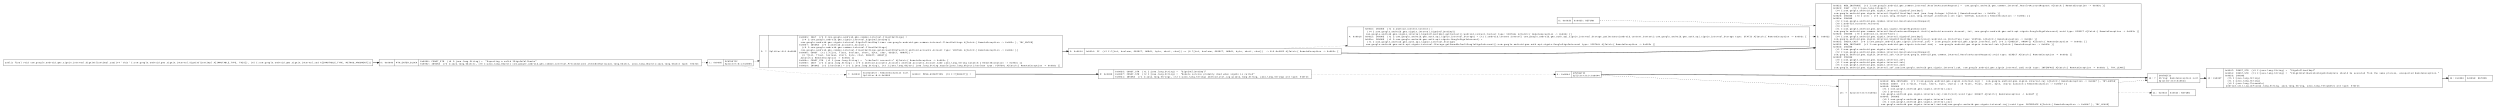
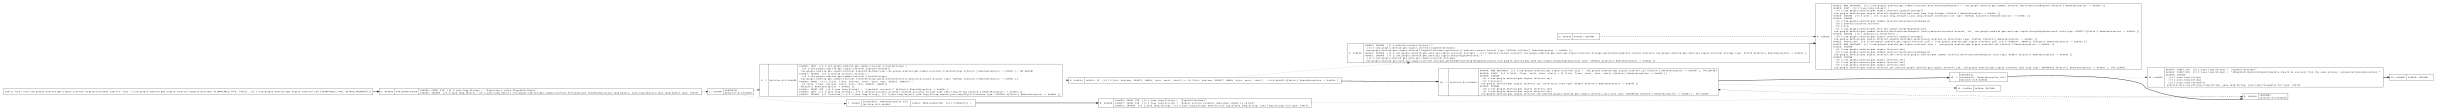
(1812, 37) -> (1812, 43)
(1064, 51) -> (1064, 80)
(1578, 53) -> (1389, 81)
(1579, 73) -> (2265, 95)
(1873, 76) -> (2126, 80)
(2179, 78) -> (1983, 77)
(2202, 78) -> (2077, 77)
(2132, 81) -> (1833, 79)
